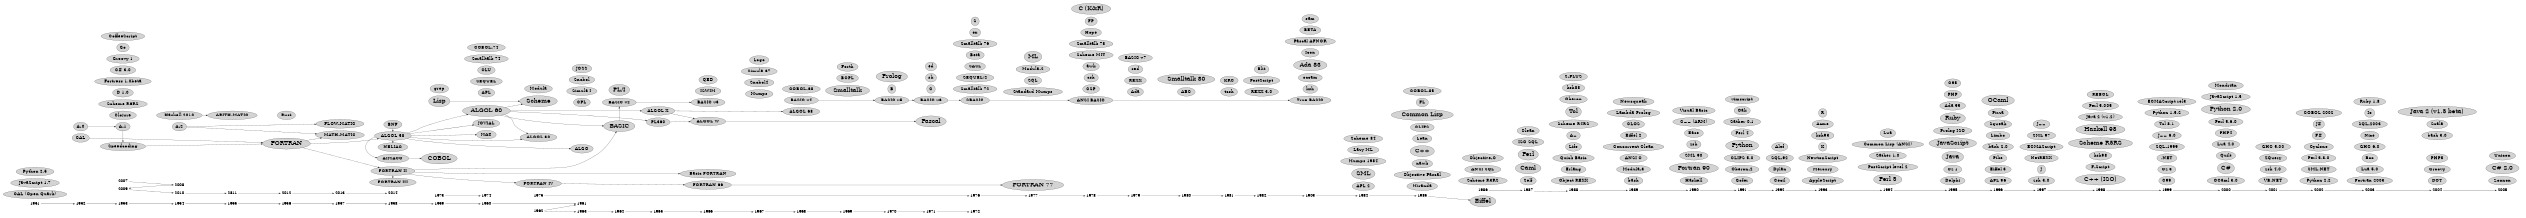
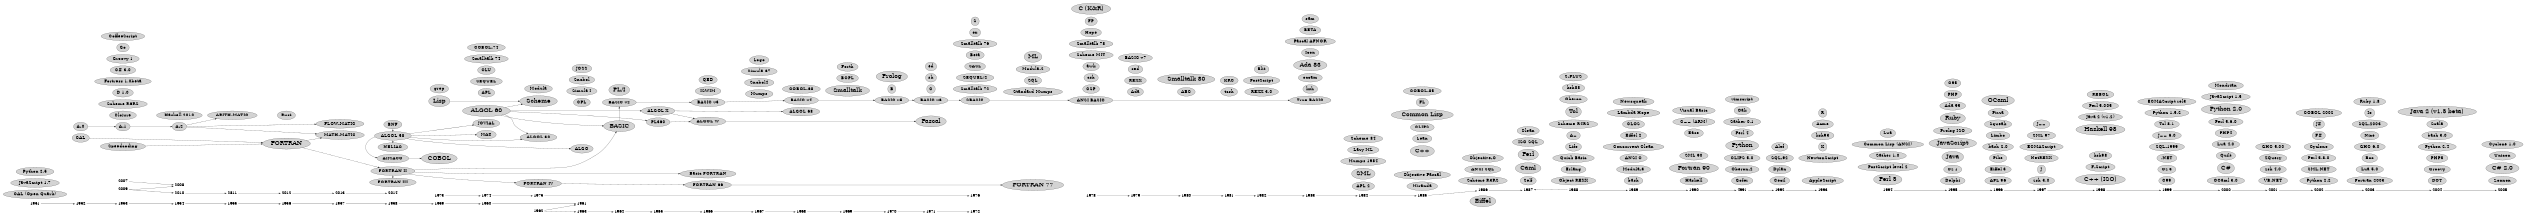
none -> (754, 101)
(1634, 113) -> (1634, 113)
(204, 115) -> (201, 122)
(436, 123) -> none
(123, 136) -> (150, 127)
(344, 142) -> none
(2100, 143) -> none
(1694, 144) -> none
none -> (2502, 144)
none -> (2437, 147)
(1422, 164) -> none
(1823, 169) -> none
(152, 186) -> (150, 188)
(1742, 190) -> (1742, 190)
(1855, 190) -> none
(1550, 191) -> (1552, 189)
none -> (512, 196)
(1033, 196) -> none
(1310, 196) -> (1310, 196)
(1448, 198) -> (1452, 193)
